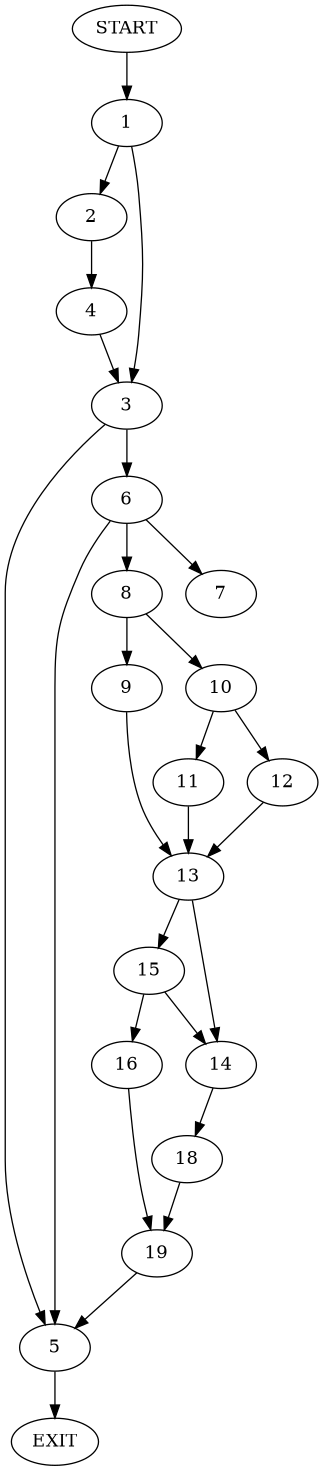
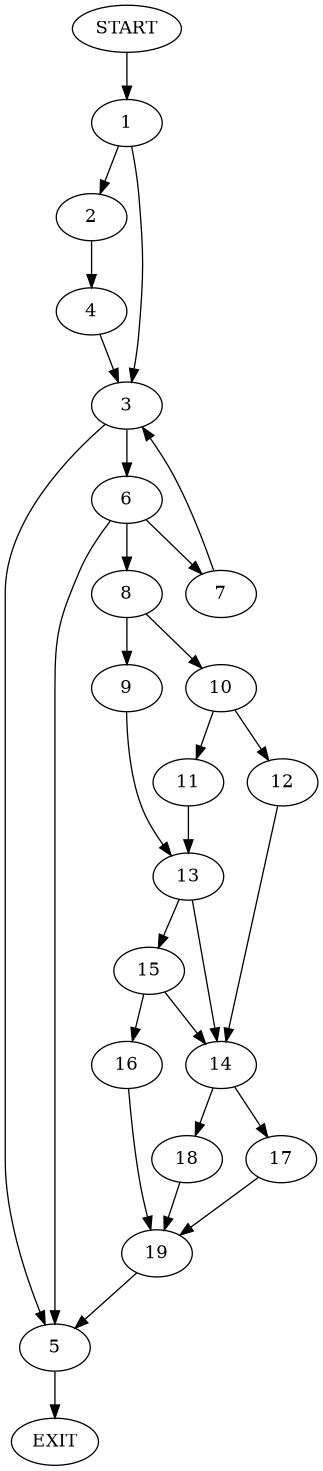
none -> (187, 502)
(240, 825) -> (253, 917)
none -> (281, 1159)
